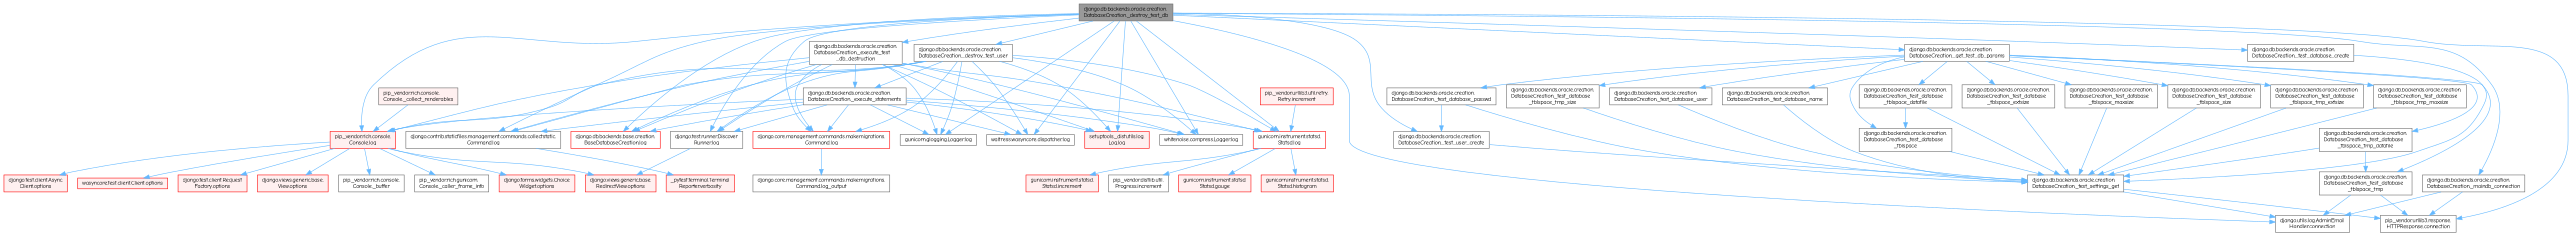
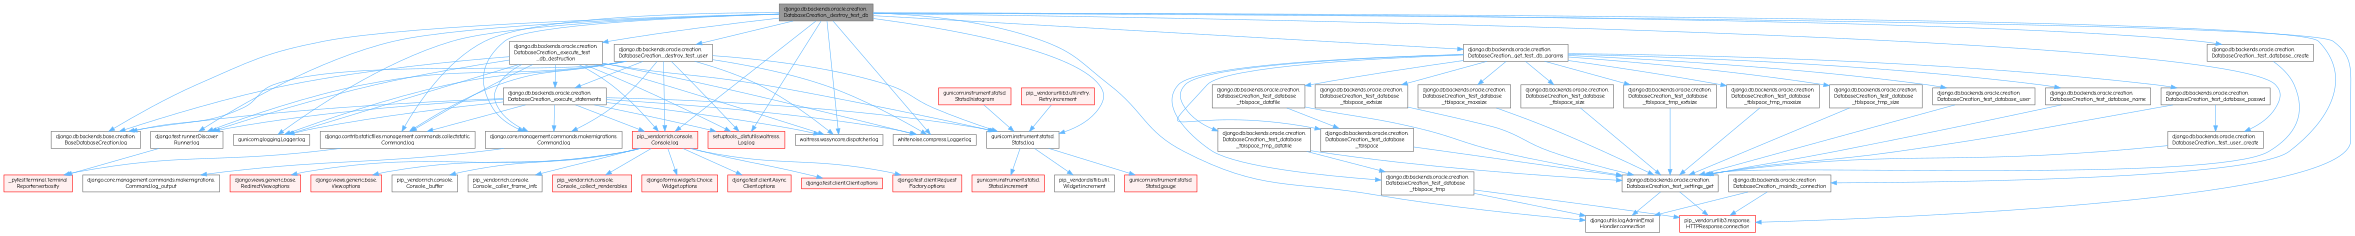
(418, 96) -> (592, 183)
(393, 116) -> (631, 160)
(616, 140) -> (96, 140)
(821, 140) -> (554, 140)
(1117, 140) -> (746, 140)
(1289, 140) -> (1023, 140)
(1293, 159) -> (997, 116)
(666, 160) -> (115, 161)
(123, 183) -> (842, 183)
(452, 183) -> (505, 183)
(1138, 183) -> (1084, 183)
(2418, 224) -> (1718, 224)
